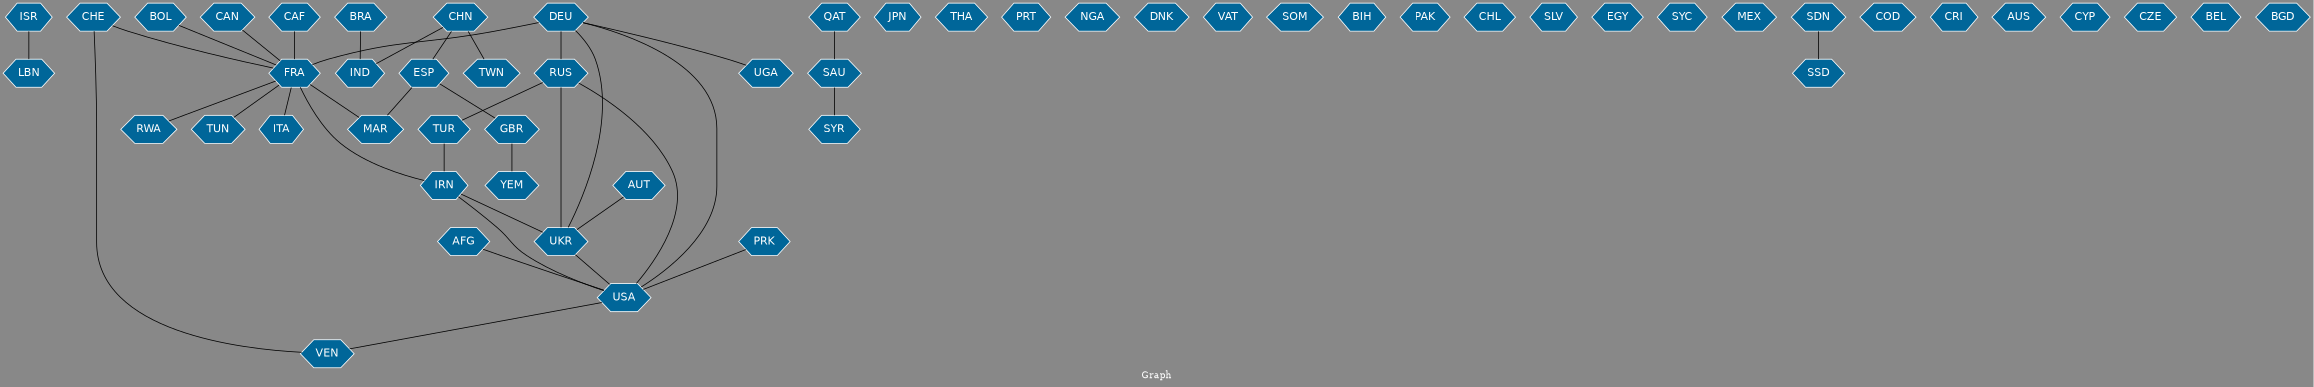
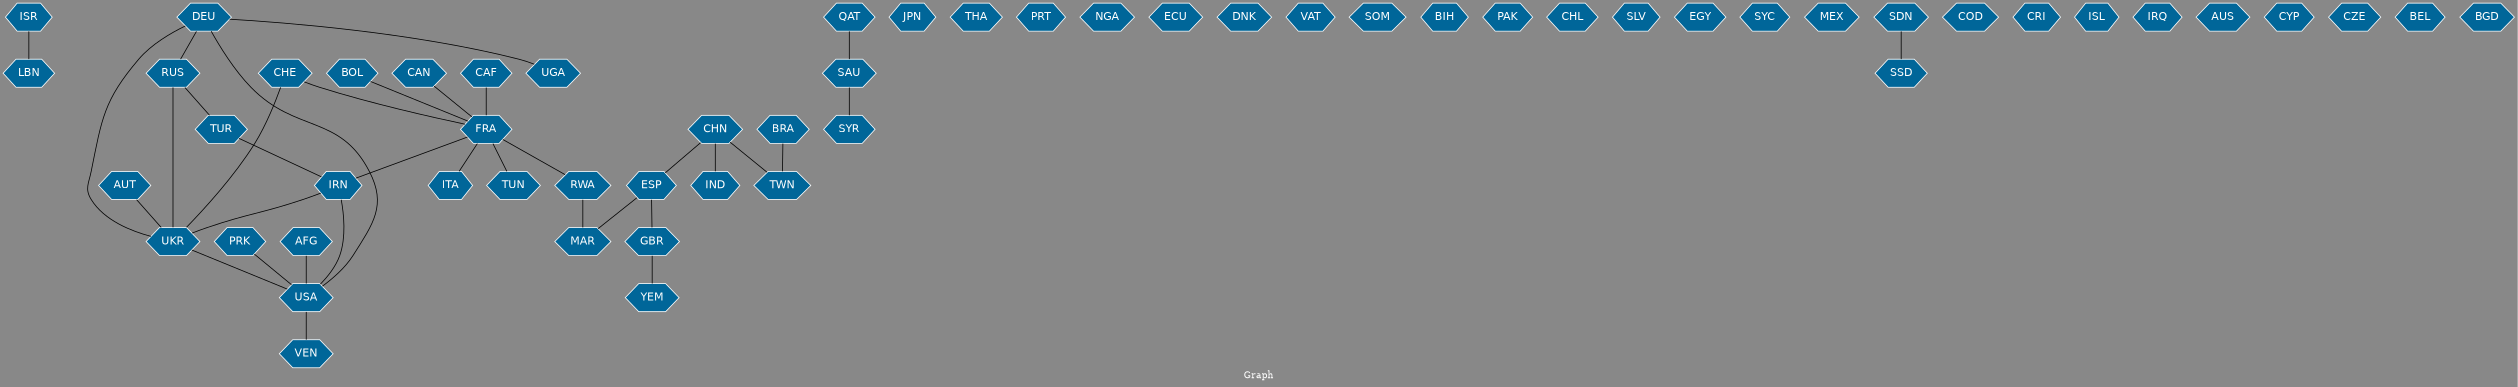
none -> (1176, 17)
none -> (2097, 17)
none -> (2158, 17)
(431, 40) -> none
(360, 45) -> (783, 157)
(335, 101) -> (583, 214)
(671, 168) -> none
(101, 263) -> (242, 163)
